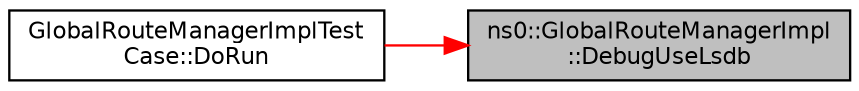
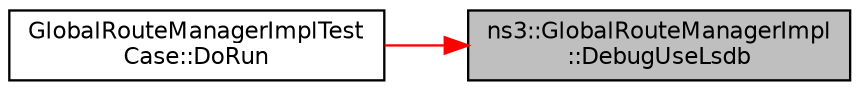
(659, 45) -> (659, 45)
